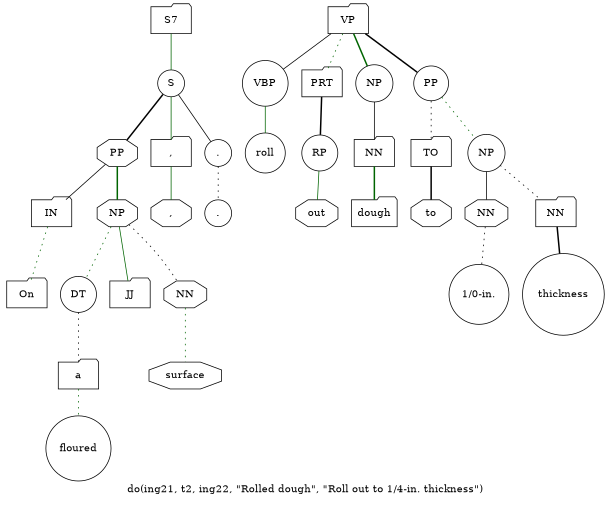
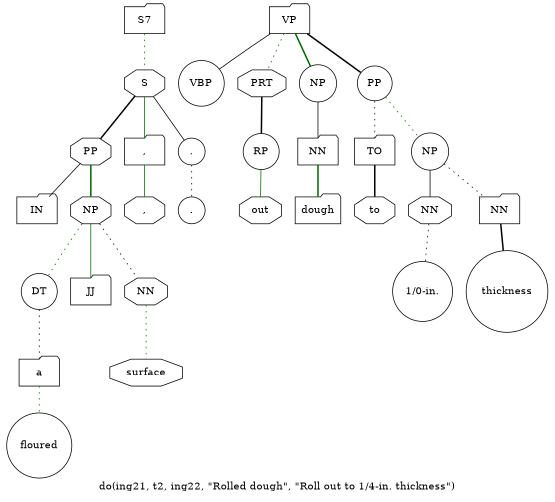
(171, 52) -> (145, 52)
(171, 83) -> (145, 83)
(322, 83) -> (262, 83)
(265, 153) -> none
(27, 294) -> none
